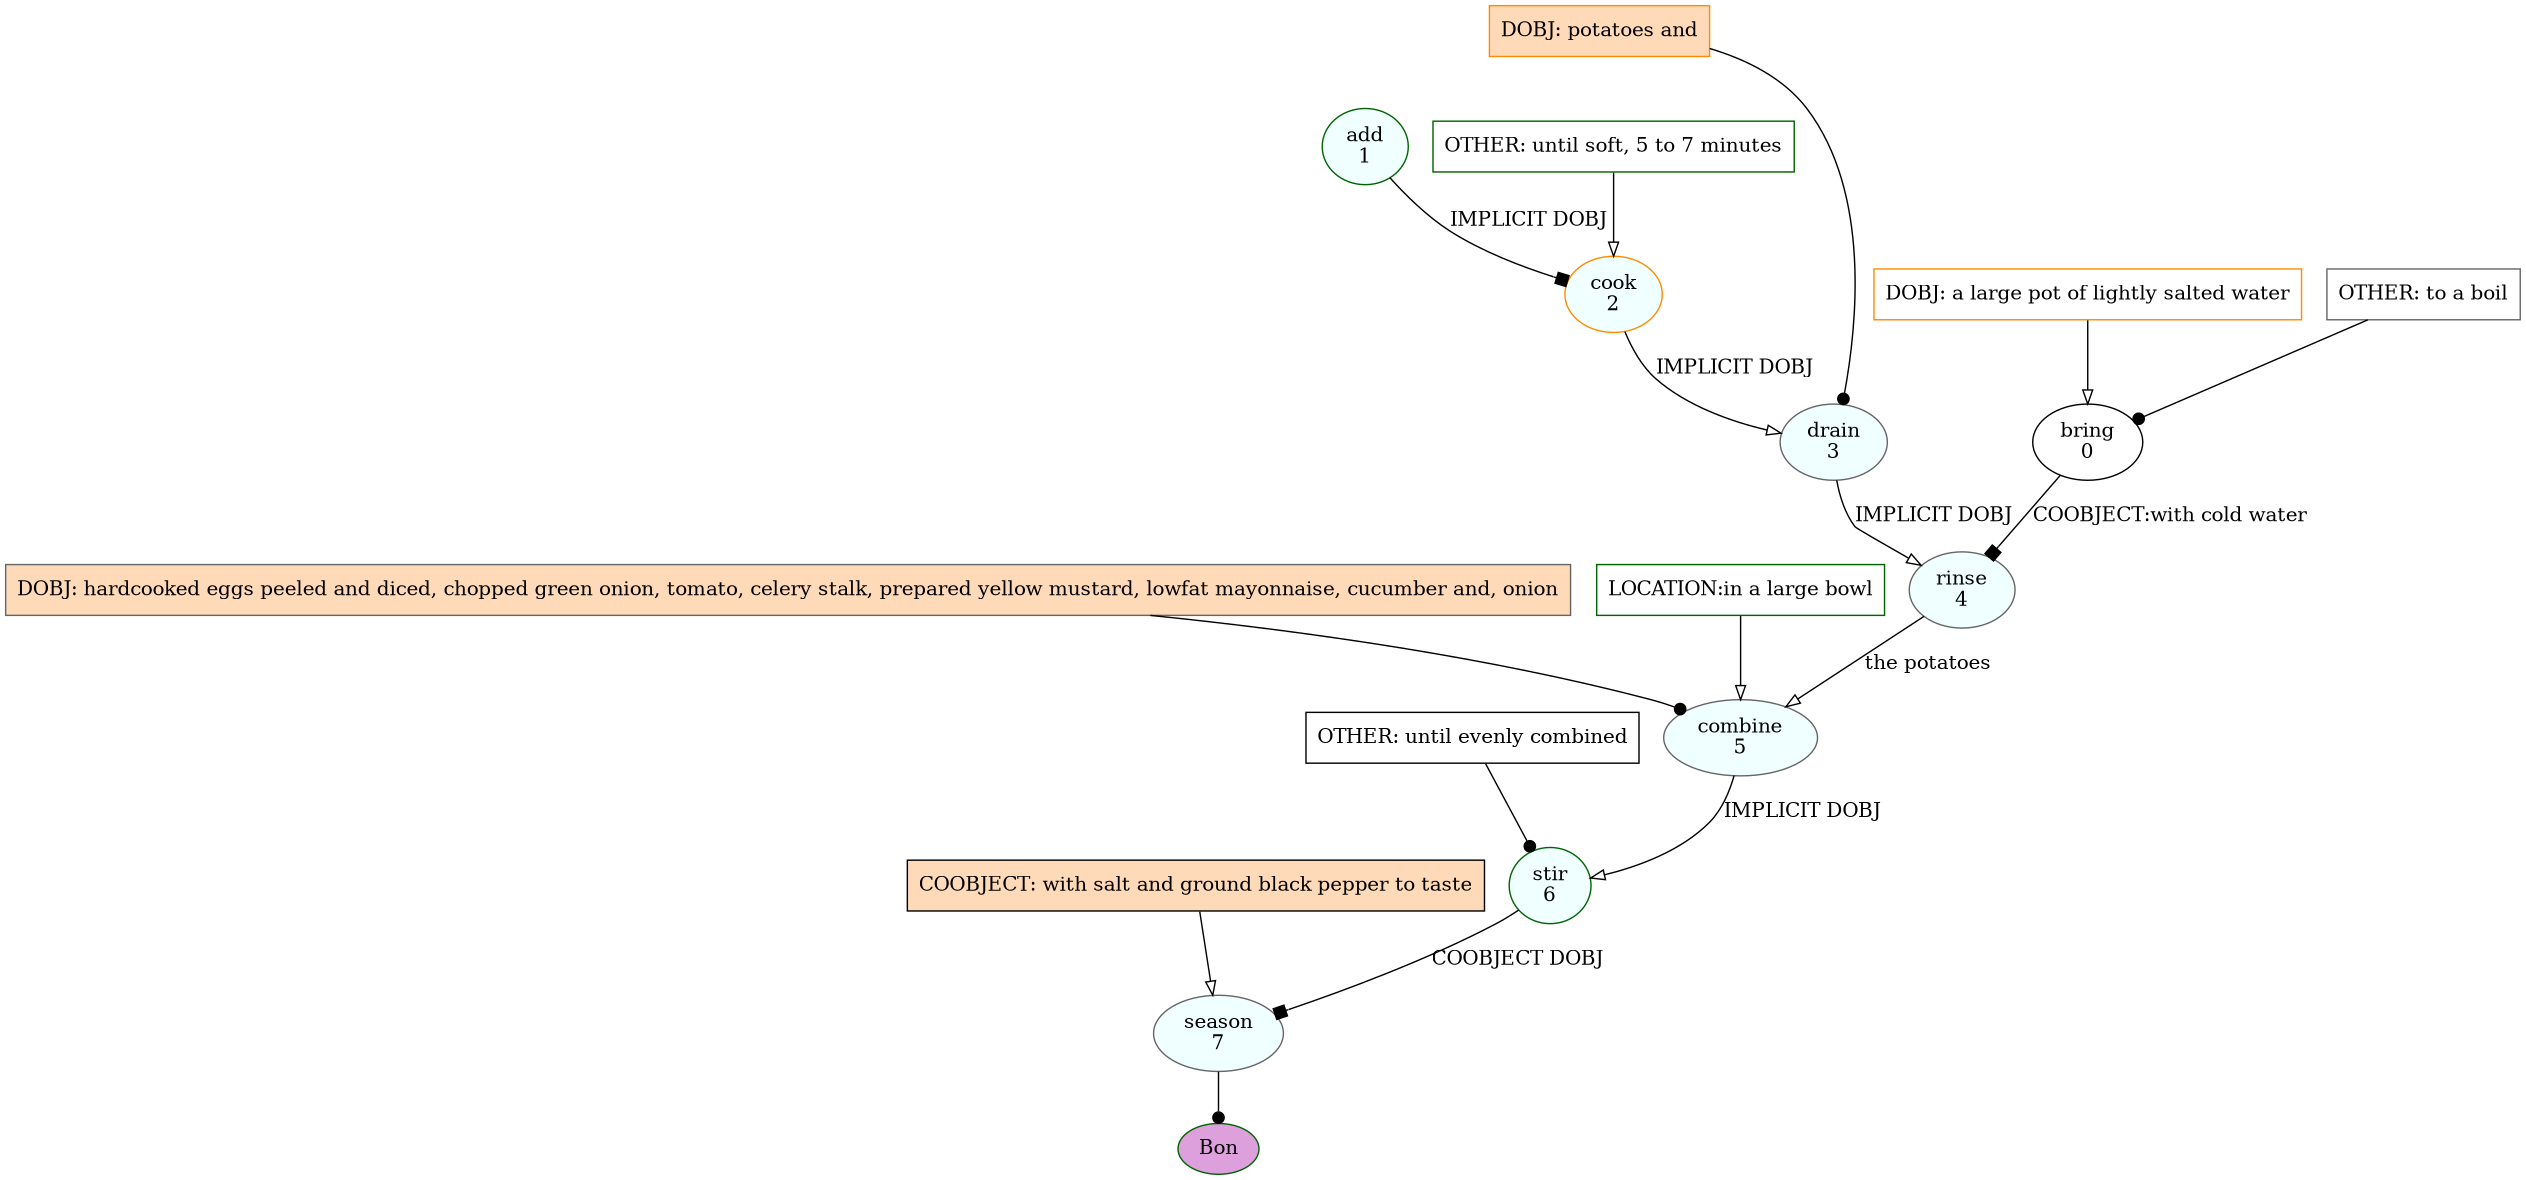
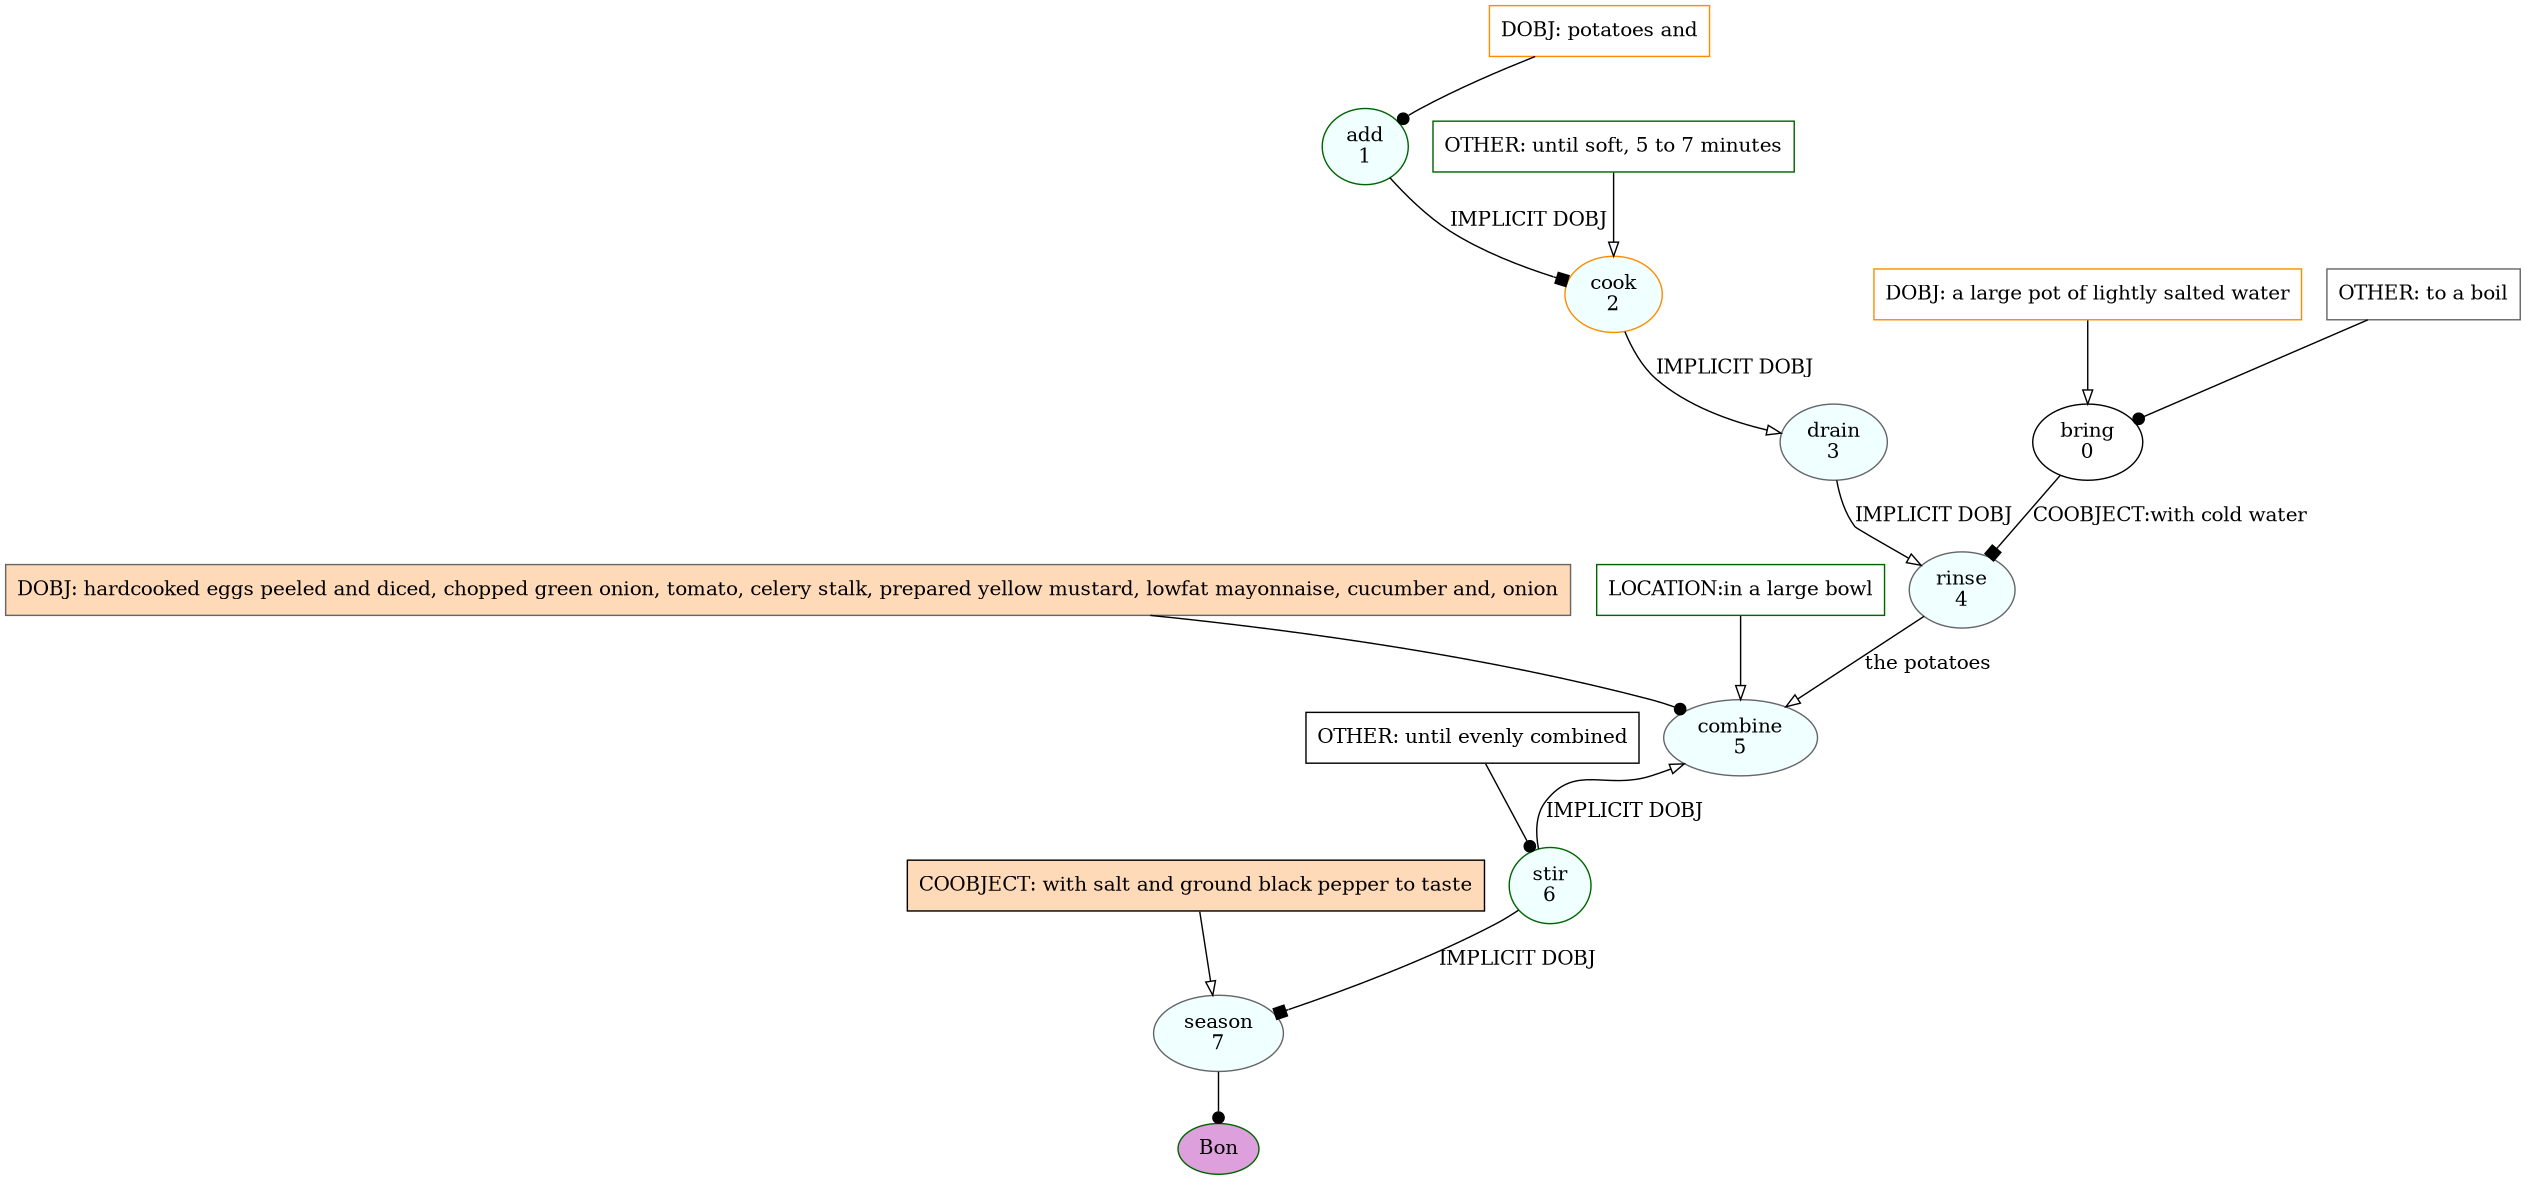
(1599, 31) -> (1599, 31)
(1844, 189) -> (1471, 84)
(1684, 843) -> (1581, 780)
(1518, 959) -> (1518, 959)
